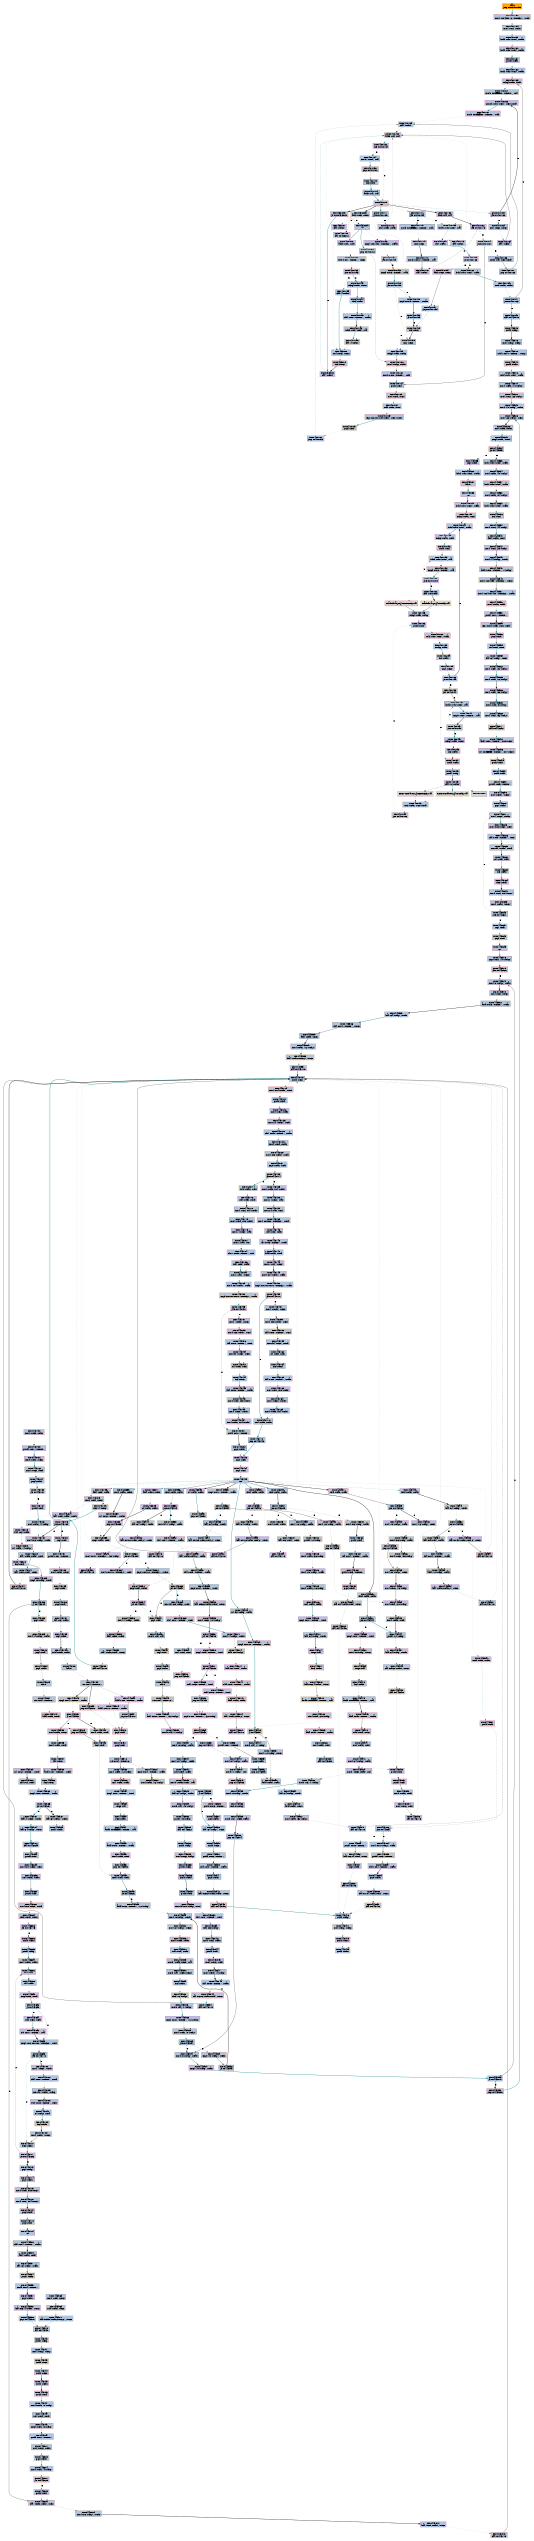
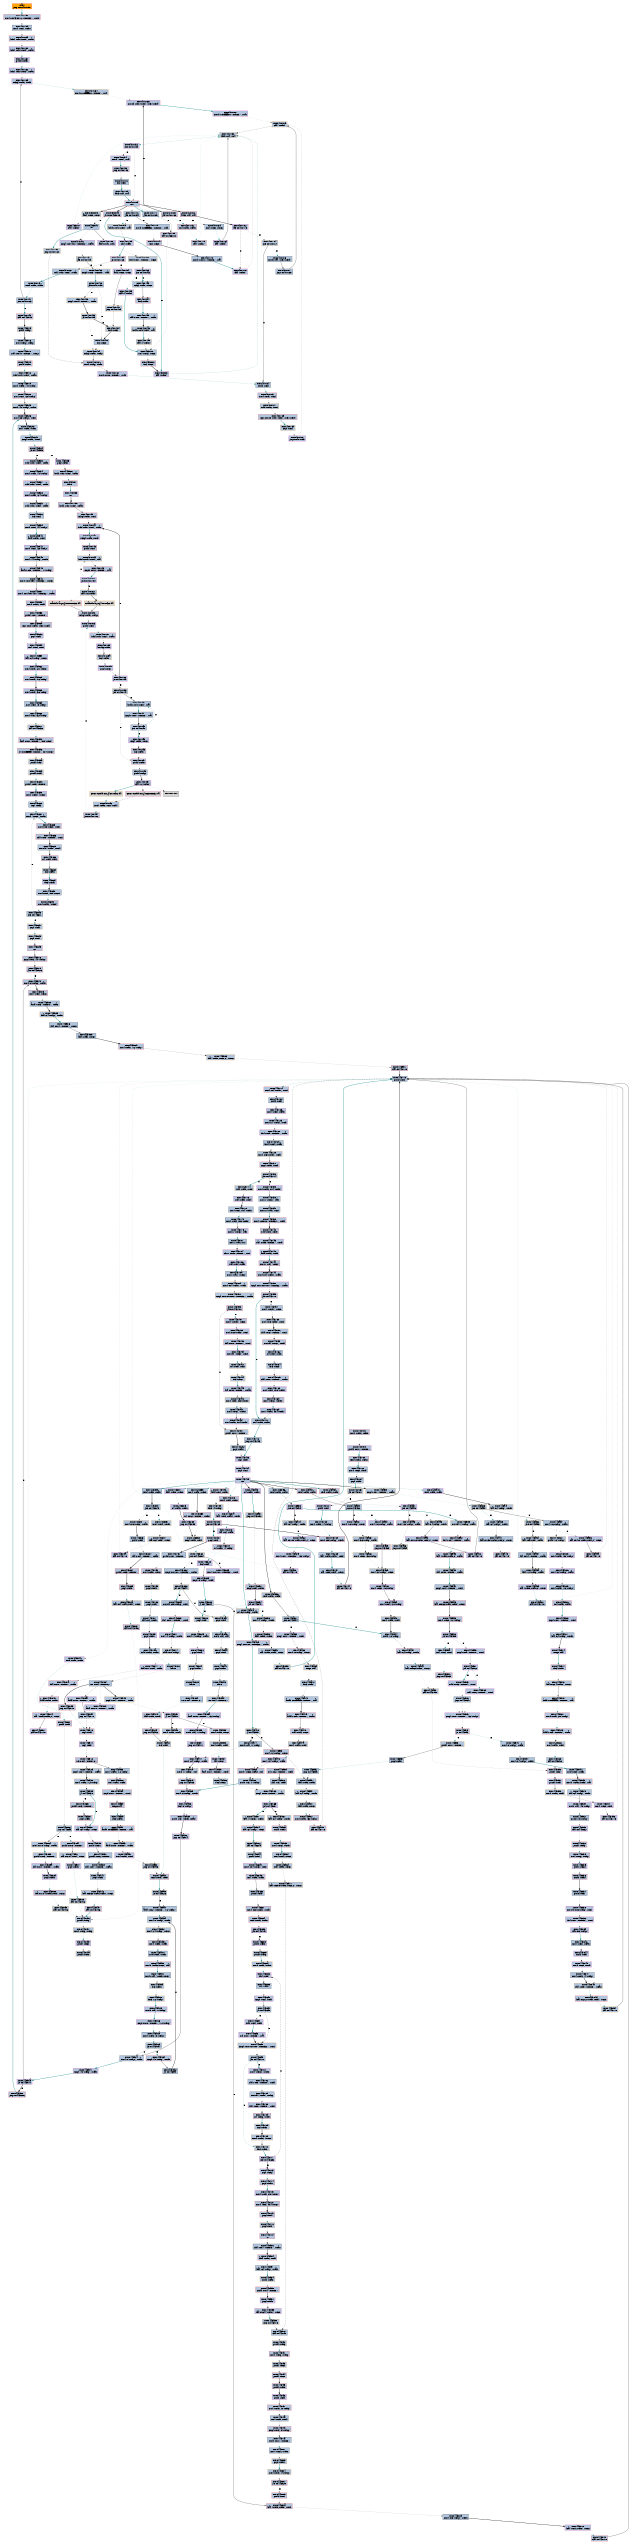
none -> (281, 1845)
